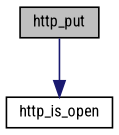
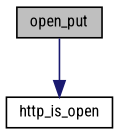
(59, 22) -> (59, 22)
